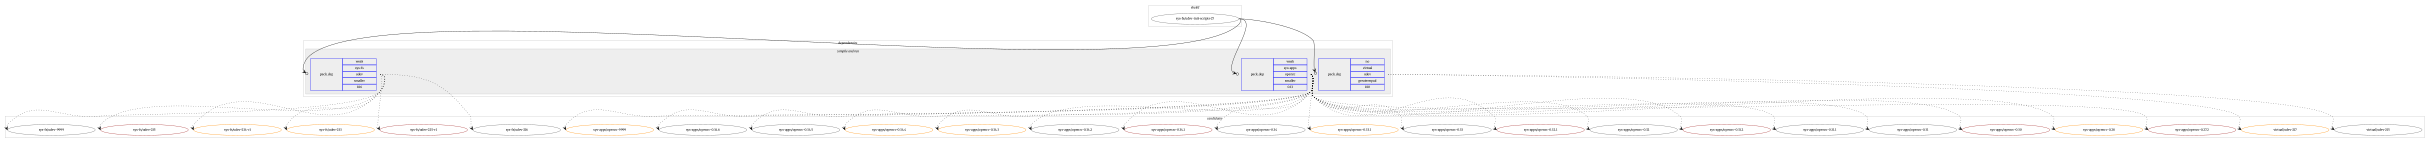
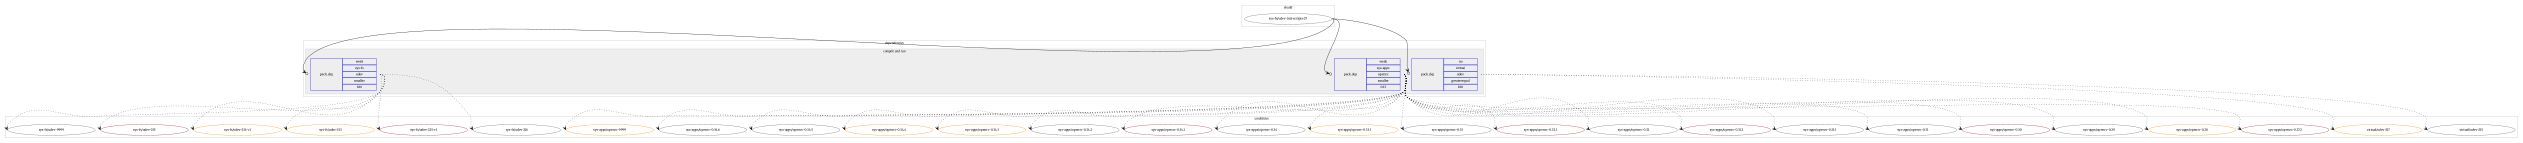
none -> (2099, 130)
